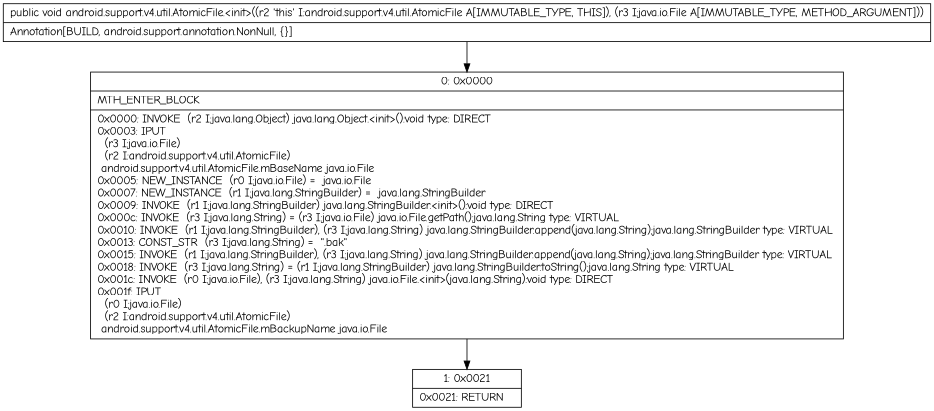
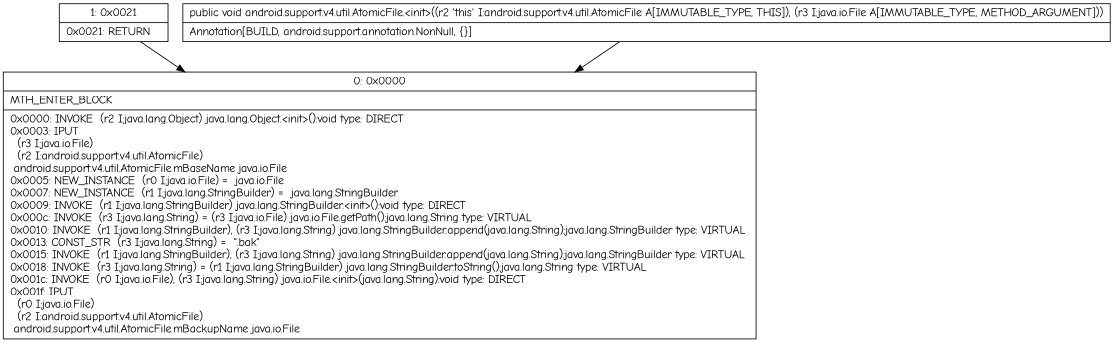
(467, 350) -> (159, 54)
